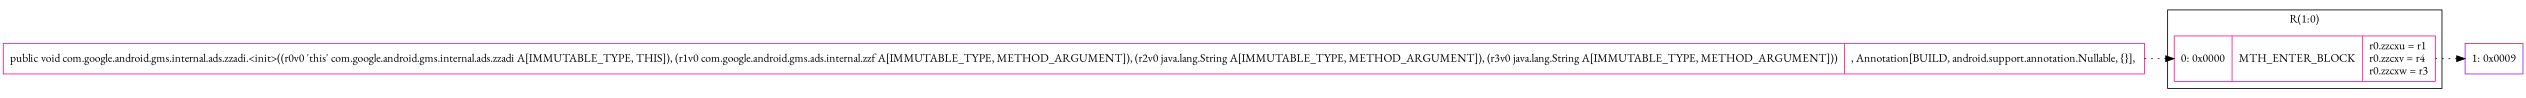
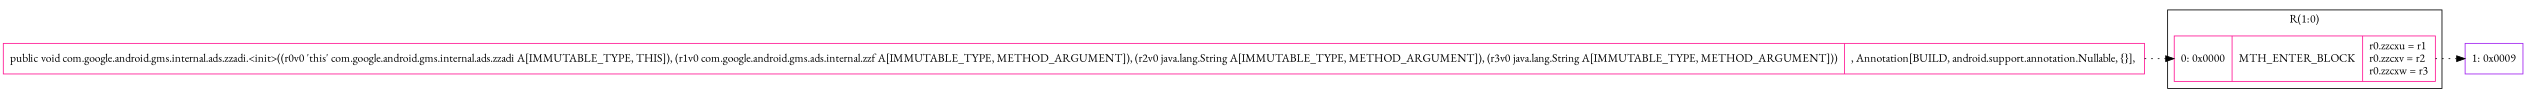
(2397, 58) -> (2397, 58)
